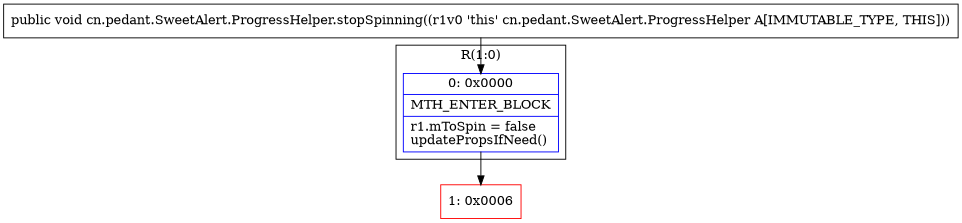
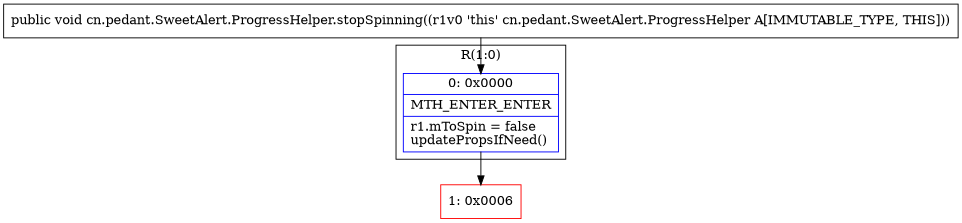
(481, 105) -> (481, 105)
